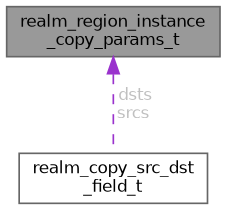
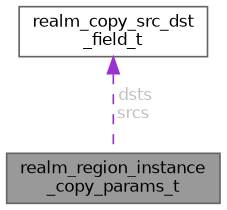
(113, 114) -> (113, 114)
